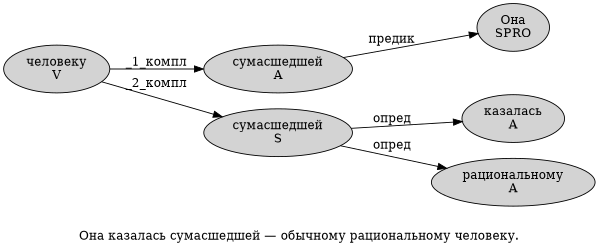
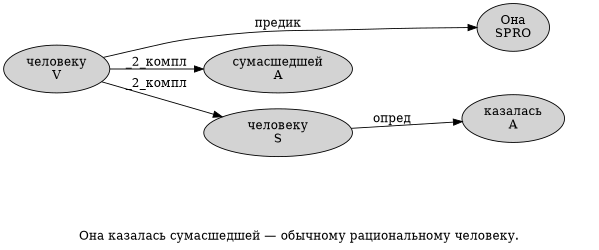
(406, 46) -> (285, 31)
(157, 62) -> (157, 62)
(278, 133) -> (278, 133)
(513, 182) -> none
